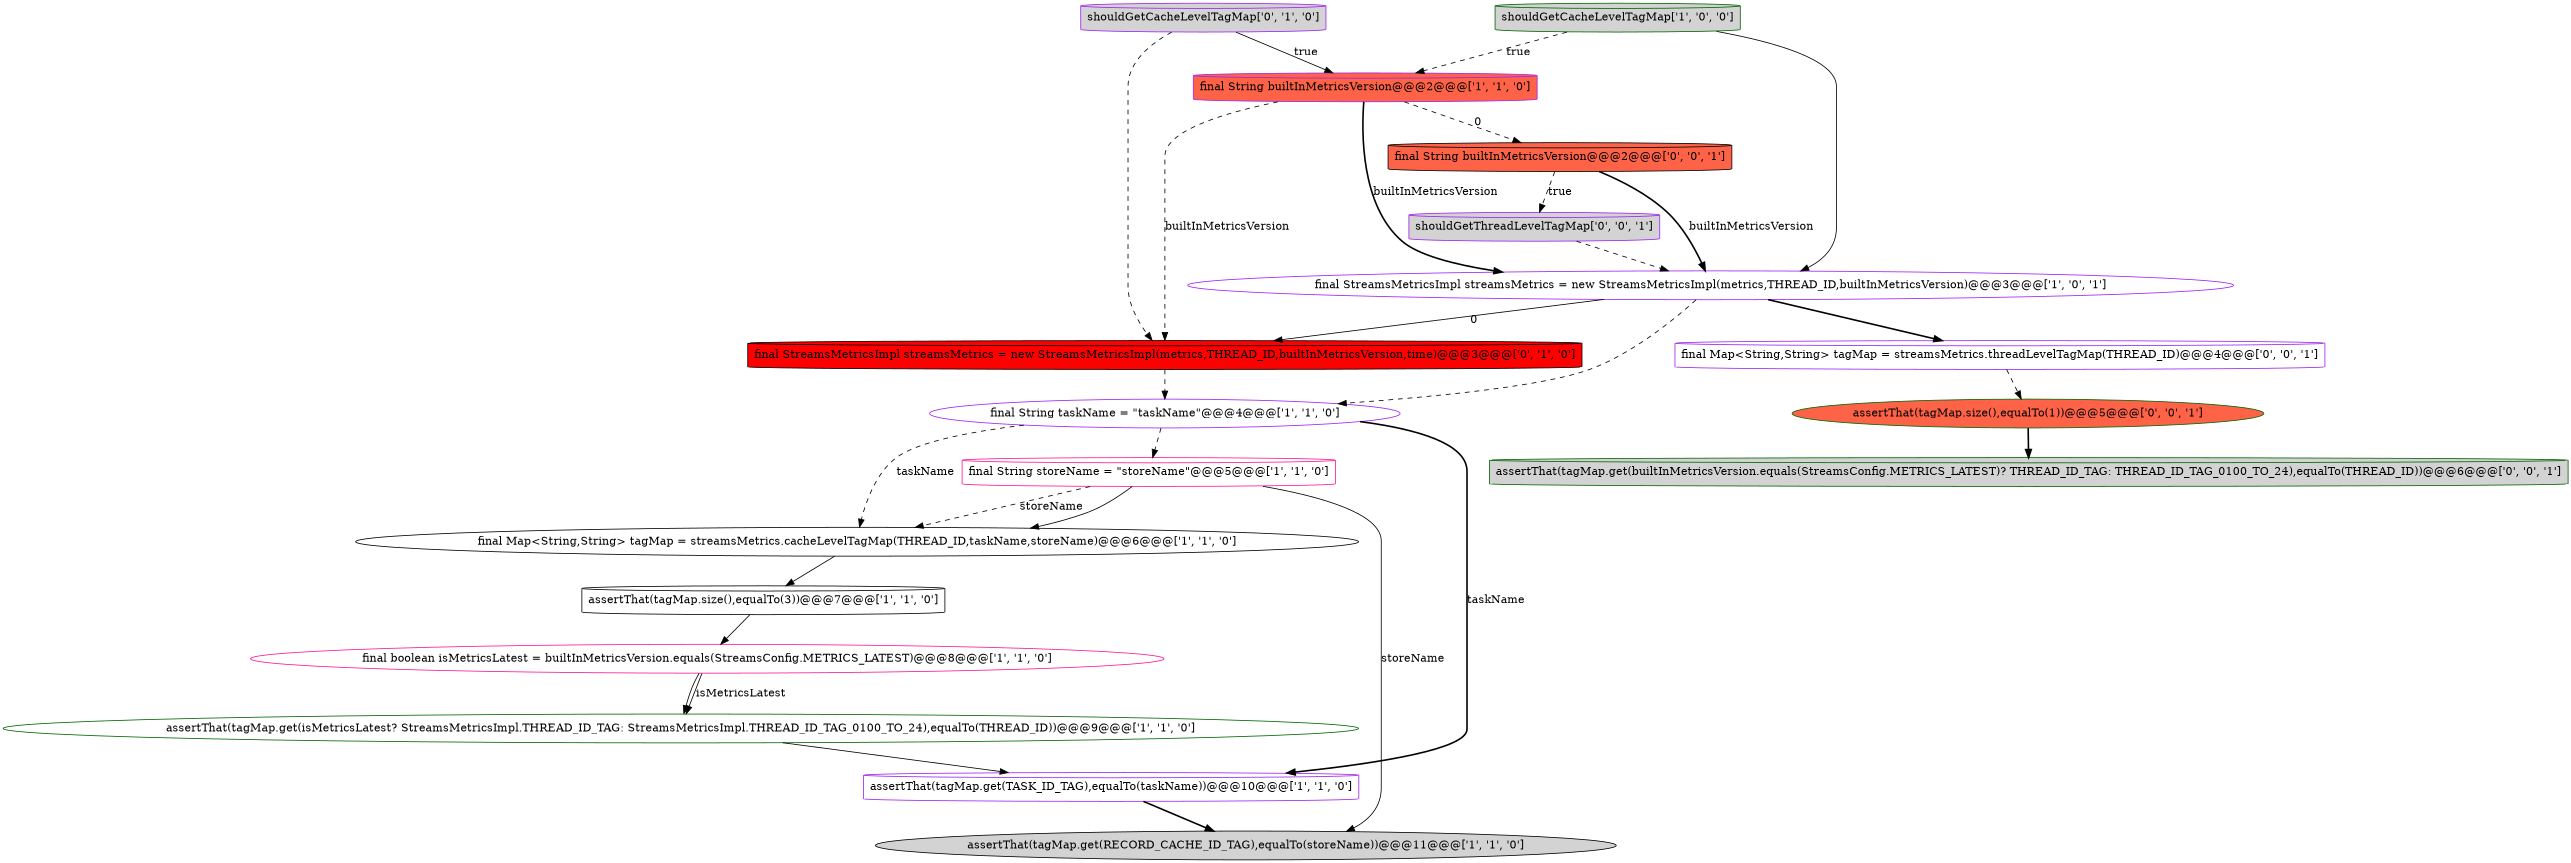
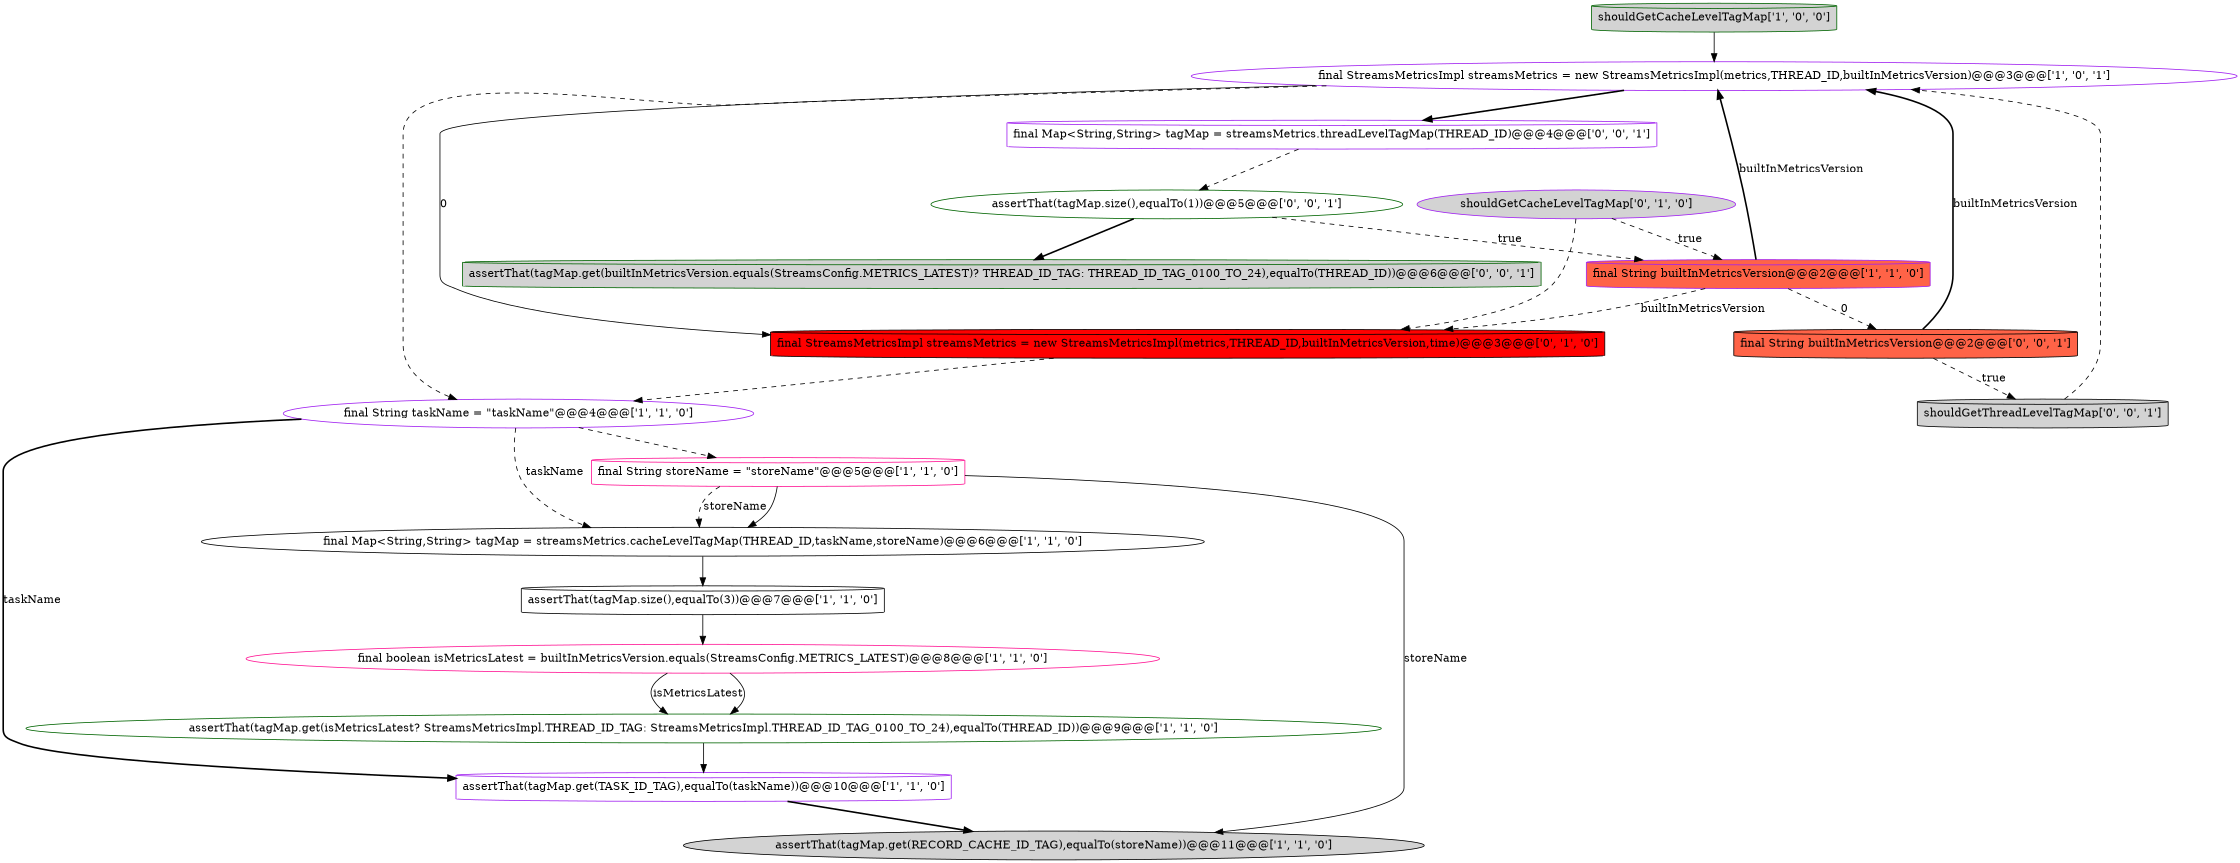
(1203, 18) -> (1576, 204)
(1281, 51) -> (1663, 238)
(1495, 51) -> (1453, 238)
(1534, 227) -> (2043, 414)
(2028, 414) -> (1167, 204)
